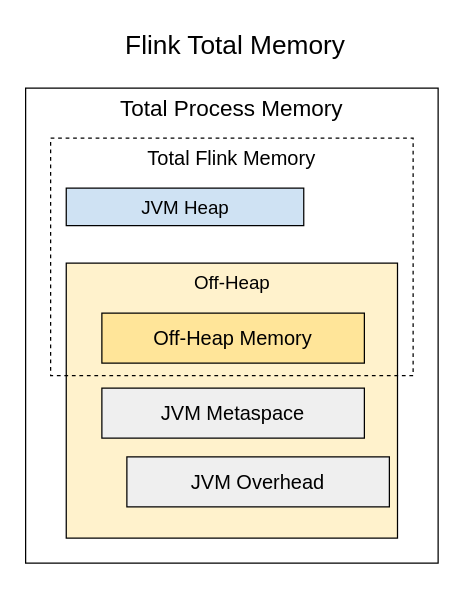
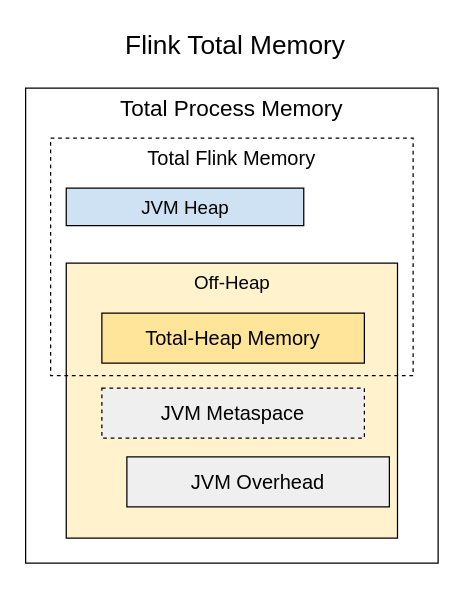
(233, 338) -> (233, 338)
(233, 413) -> (233, 413)
